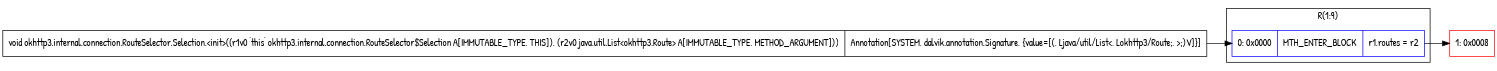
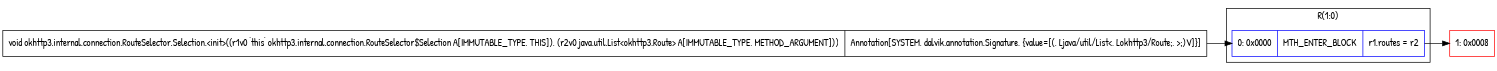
(1328, 16) -> (1328, 16)
